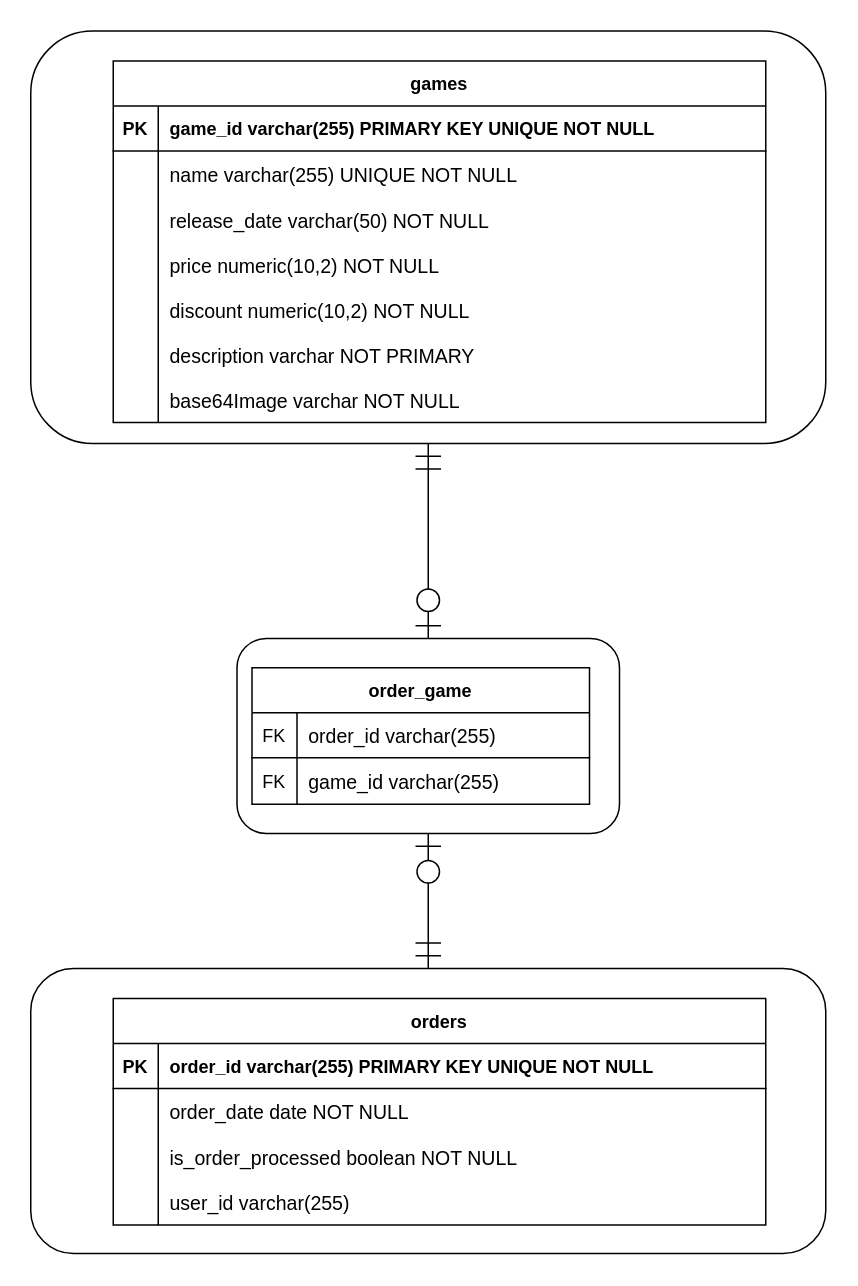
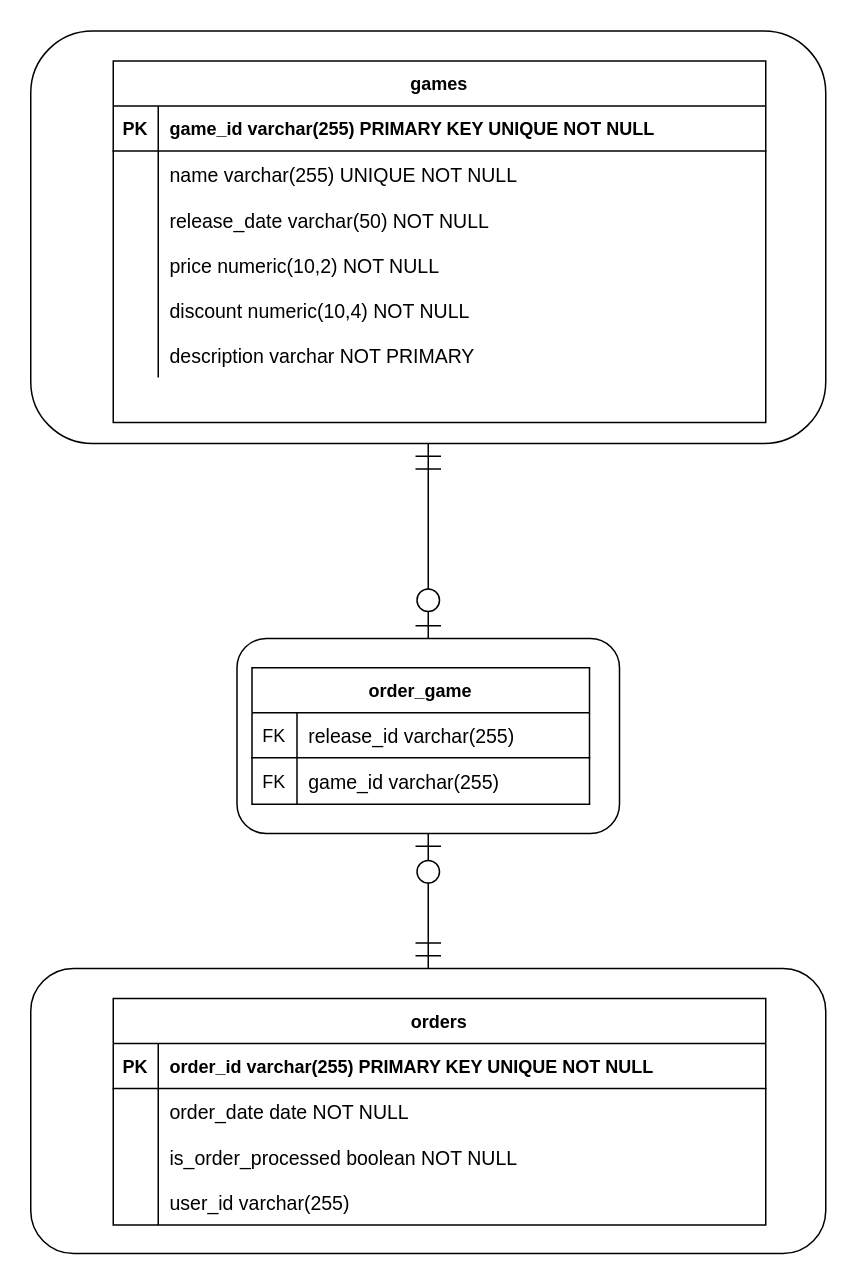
(324, 311) -> (324, 311)
(462, 400) -> none
(418, 736) -> (426, 736)
